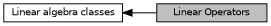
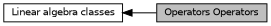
(212, 13) -> (212, 13)
